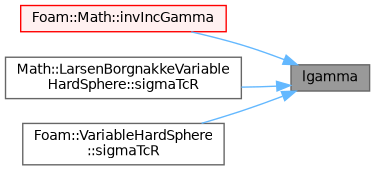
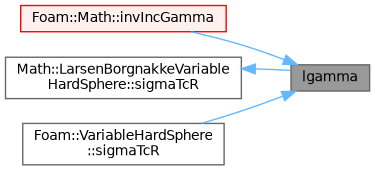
(259, 87) -> (273, 70)
